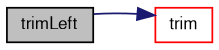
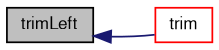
(115, 13) -> (133, 36)
